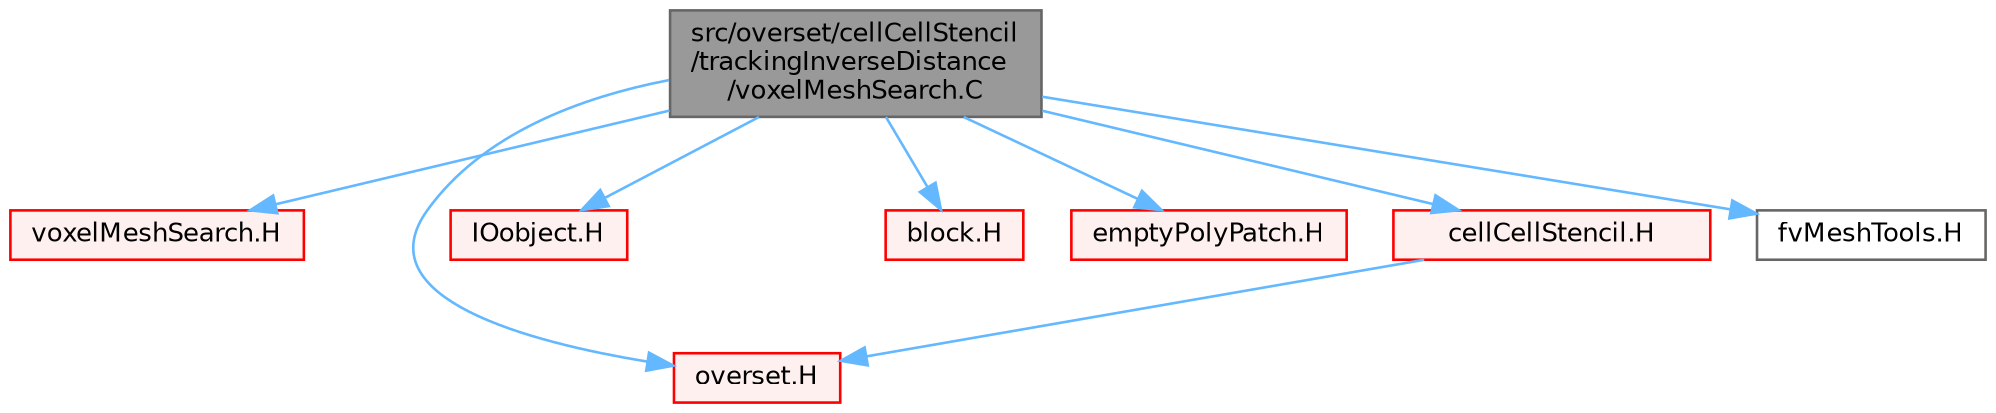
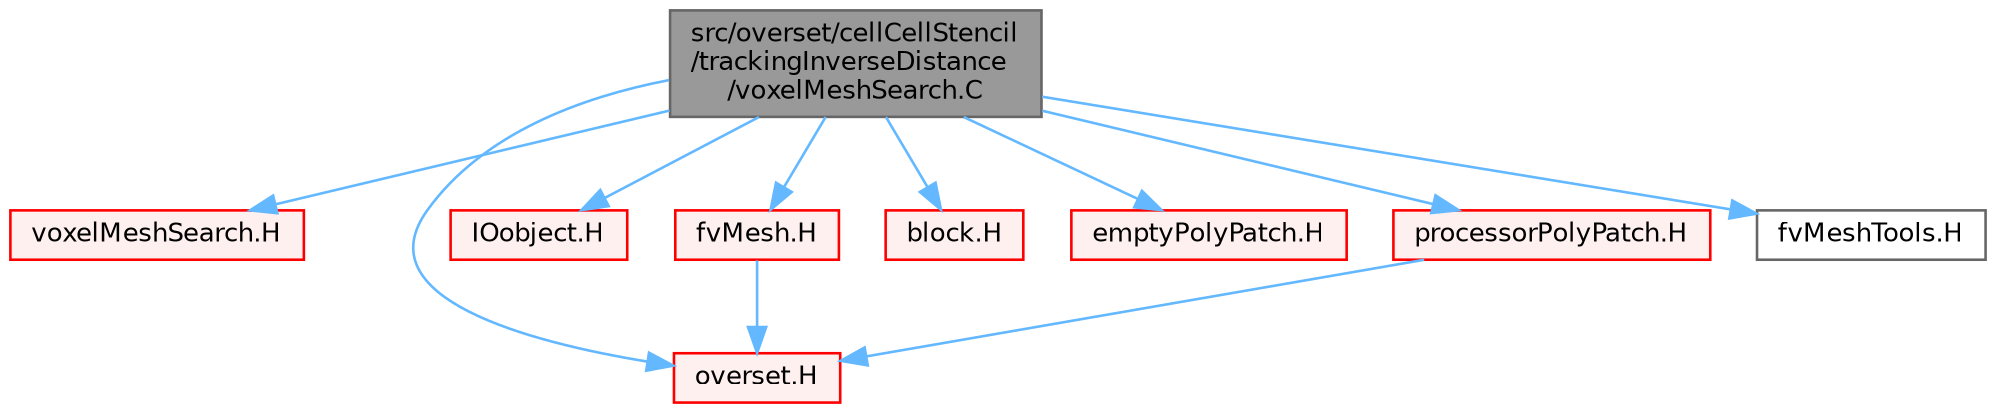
none -> (757, 235)
(1552, 235) -> (1552, 235)
